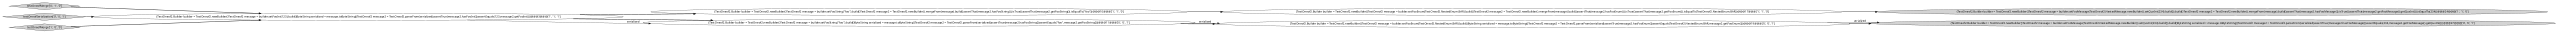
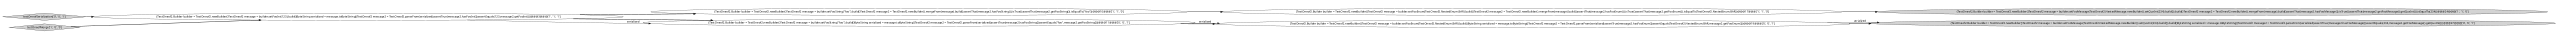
(44, 6) -> none
